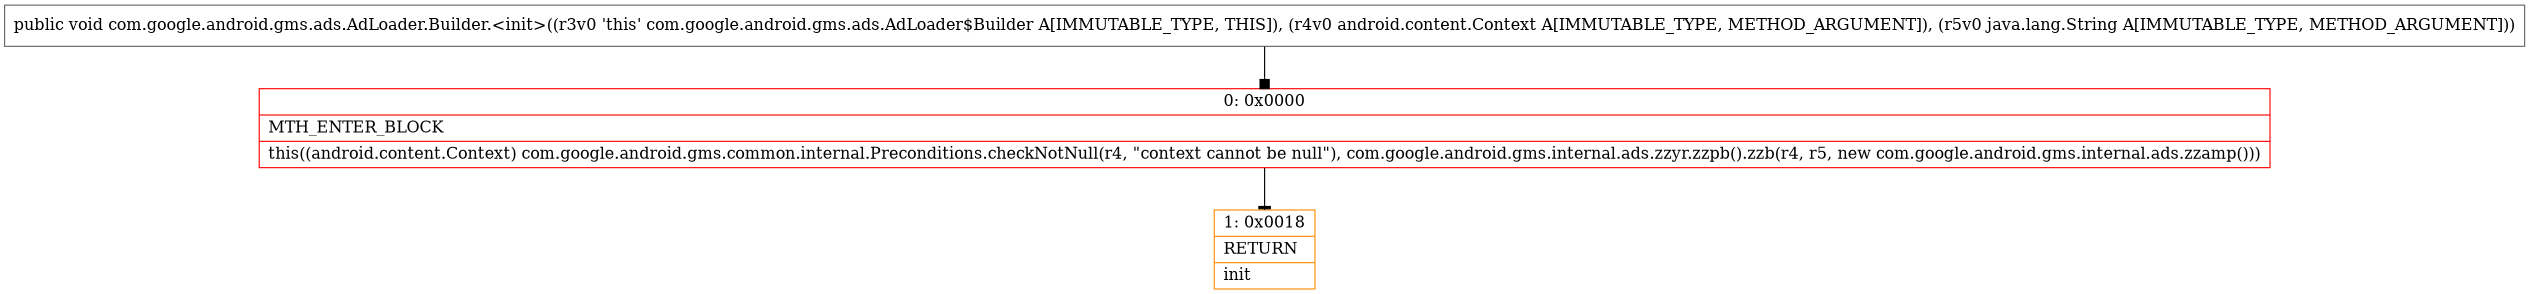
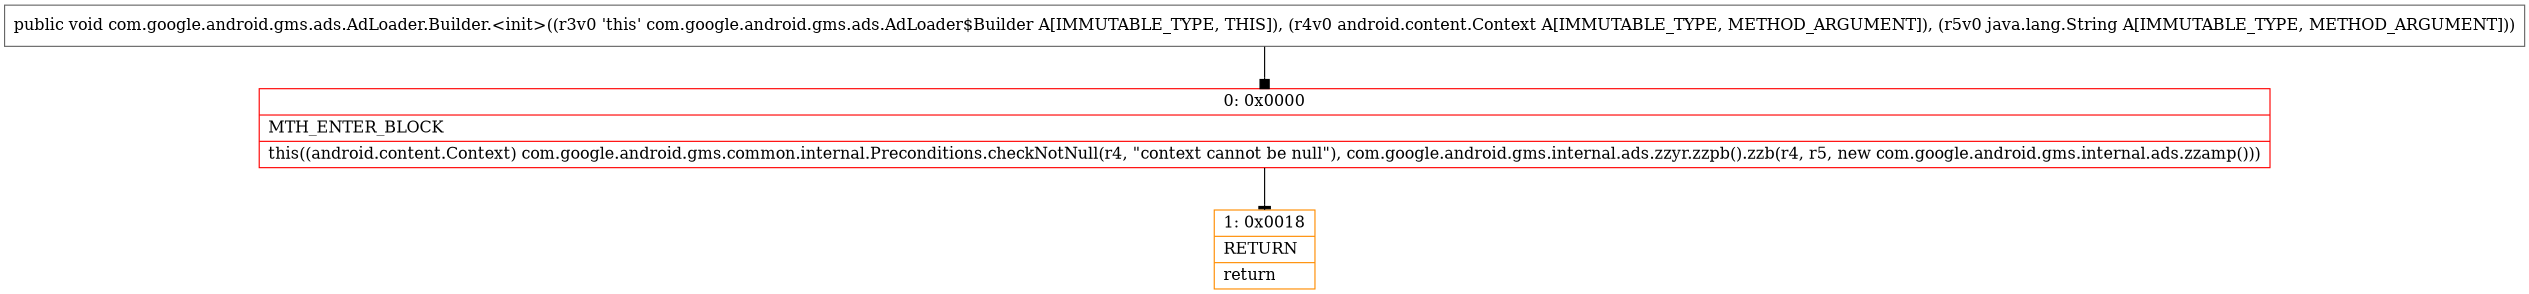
(1238, 275) -> (1250, 275)
